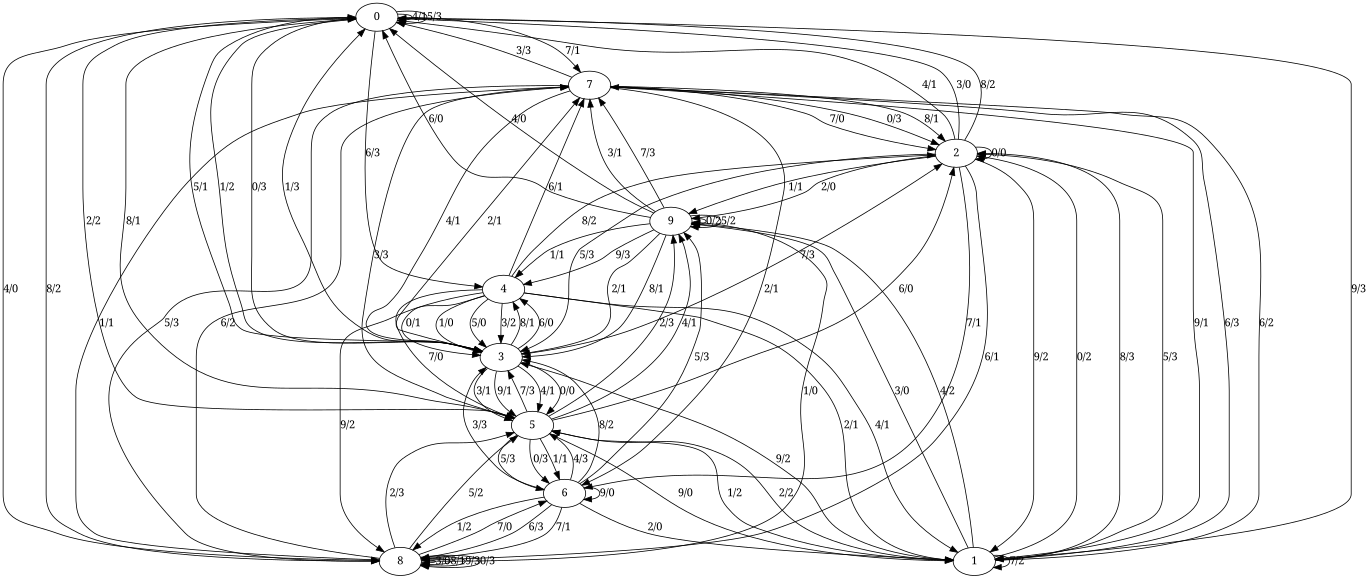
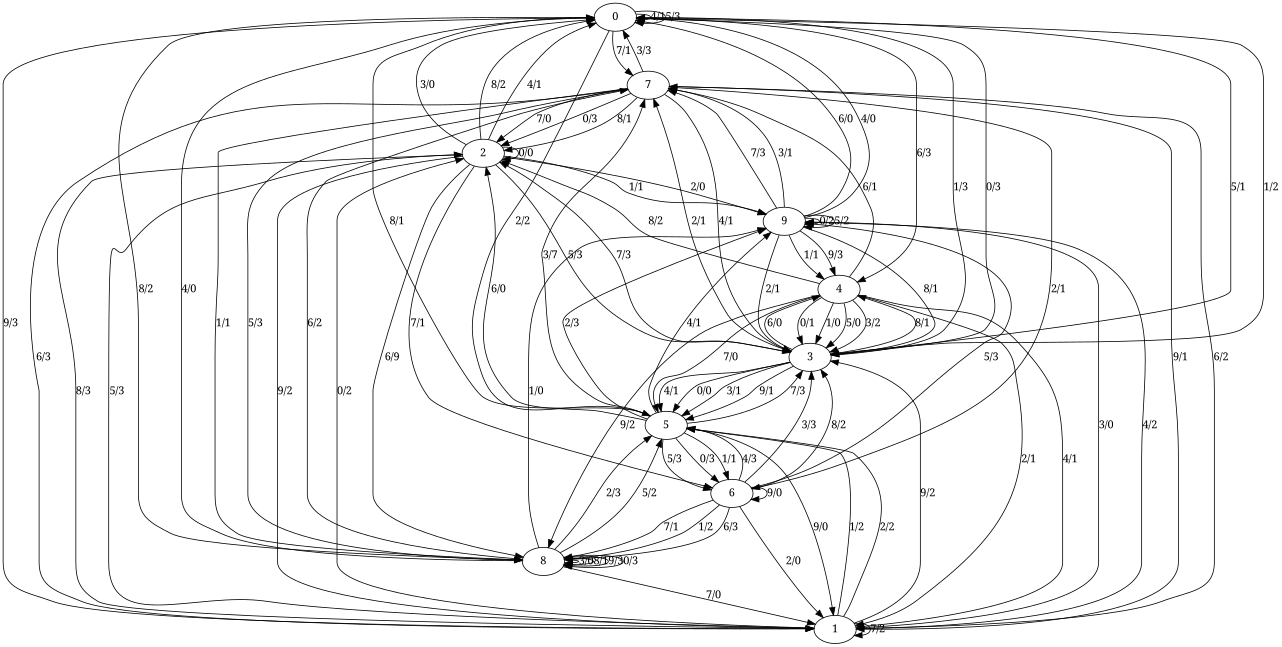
(381, 255) -> (550, 255)
(992, 357) -> (392, 357)
(480, 531) -> (685, 595)
